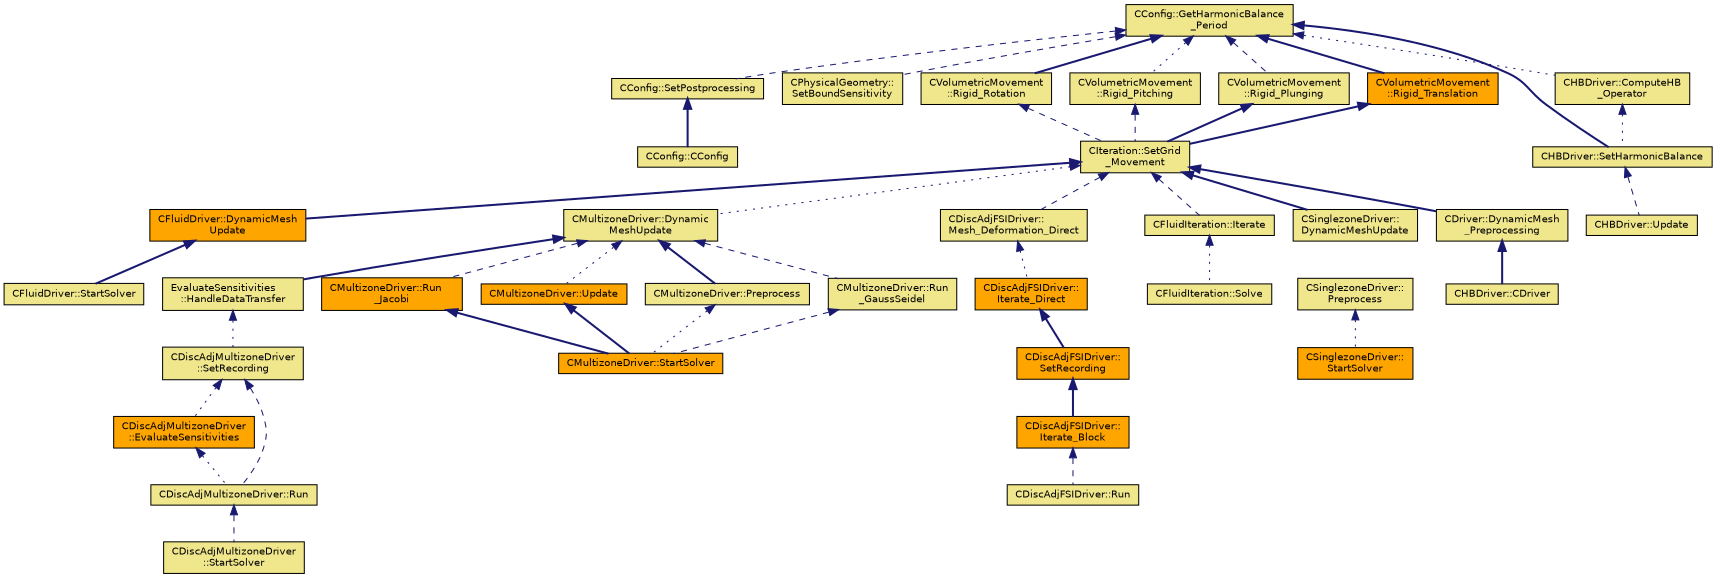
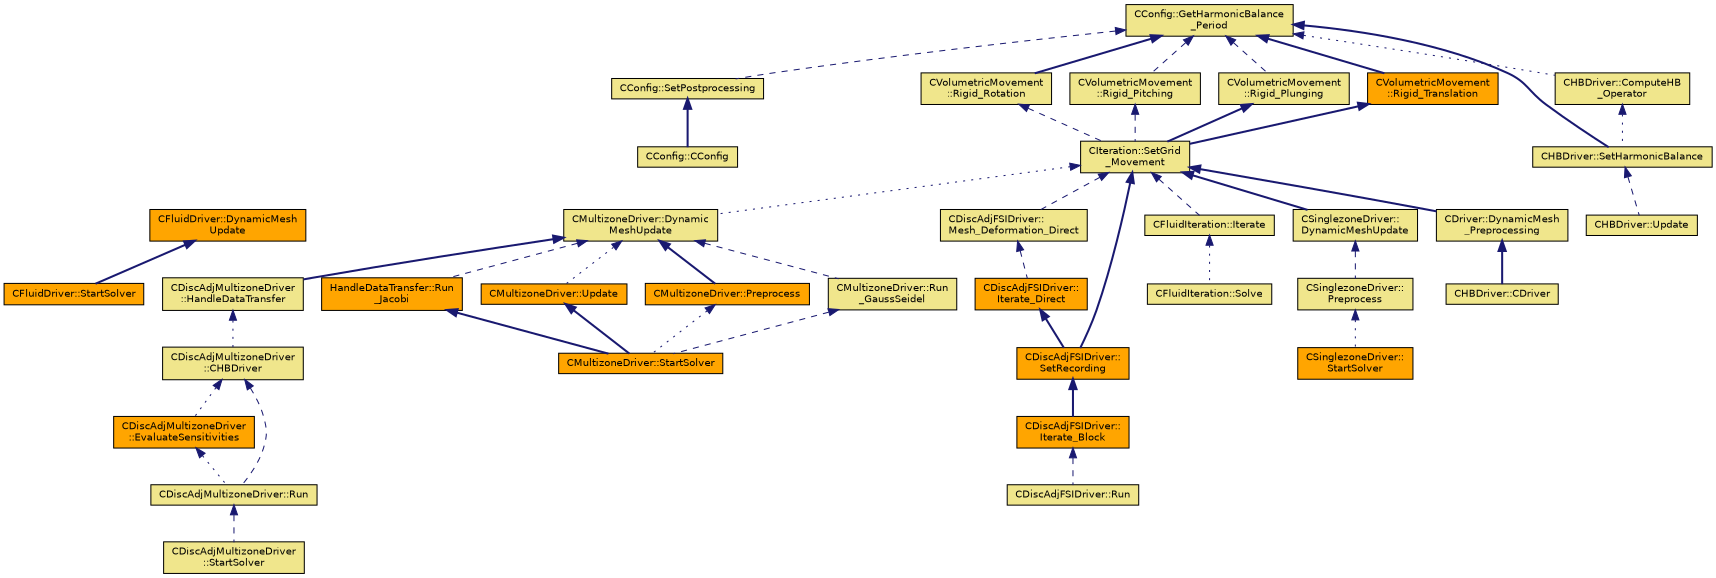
(1168, 58) -> (1168, 58)
(843, 89) -> none
(688, 191) -> (1110, 267)
(1024, 265) -> (1024, 265)
none -> (1355, 265)
(74, 294) -> (74, 294)
(233, 294) -> (233, 294)
(392, 294) -> (392, 294)
(727, 294) -> (727, 294)
(233, 363) -> (233, 363)
